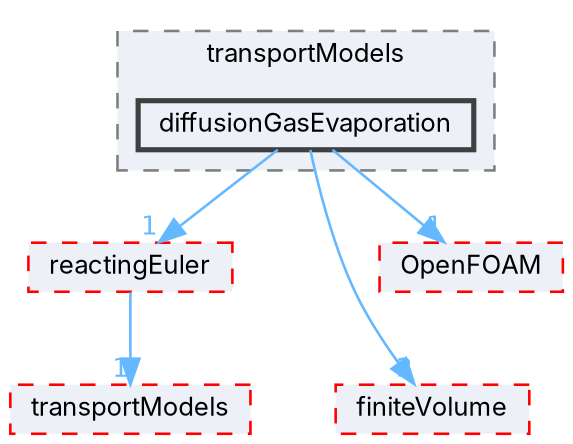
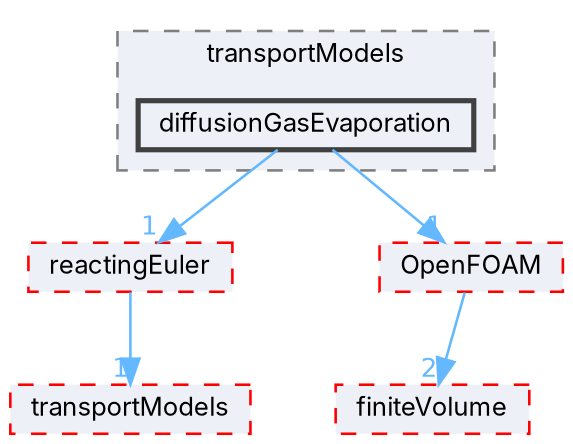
(342, 262) -> (455, 326)
